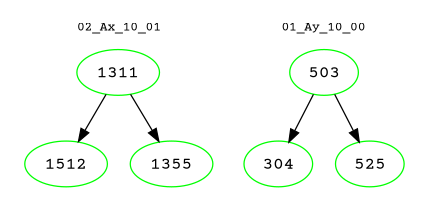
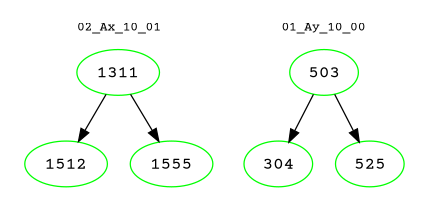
(172, 164) -> (172, 164)
